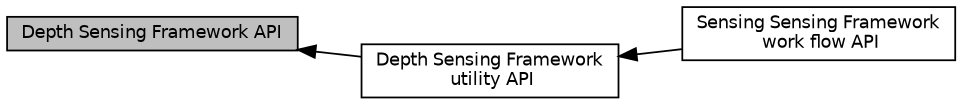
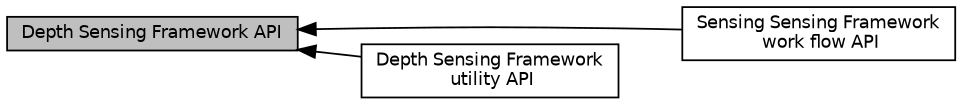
(659, 52) -> (499, 27)
